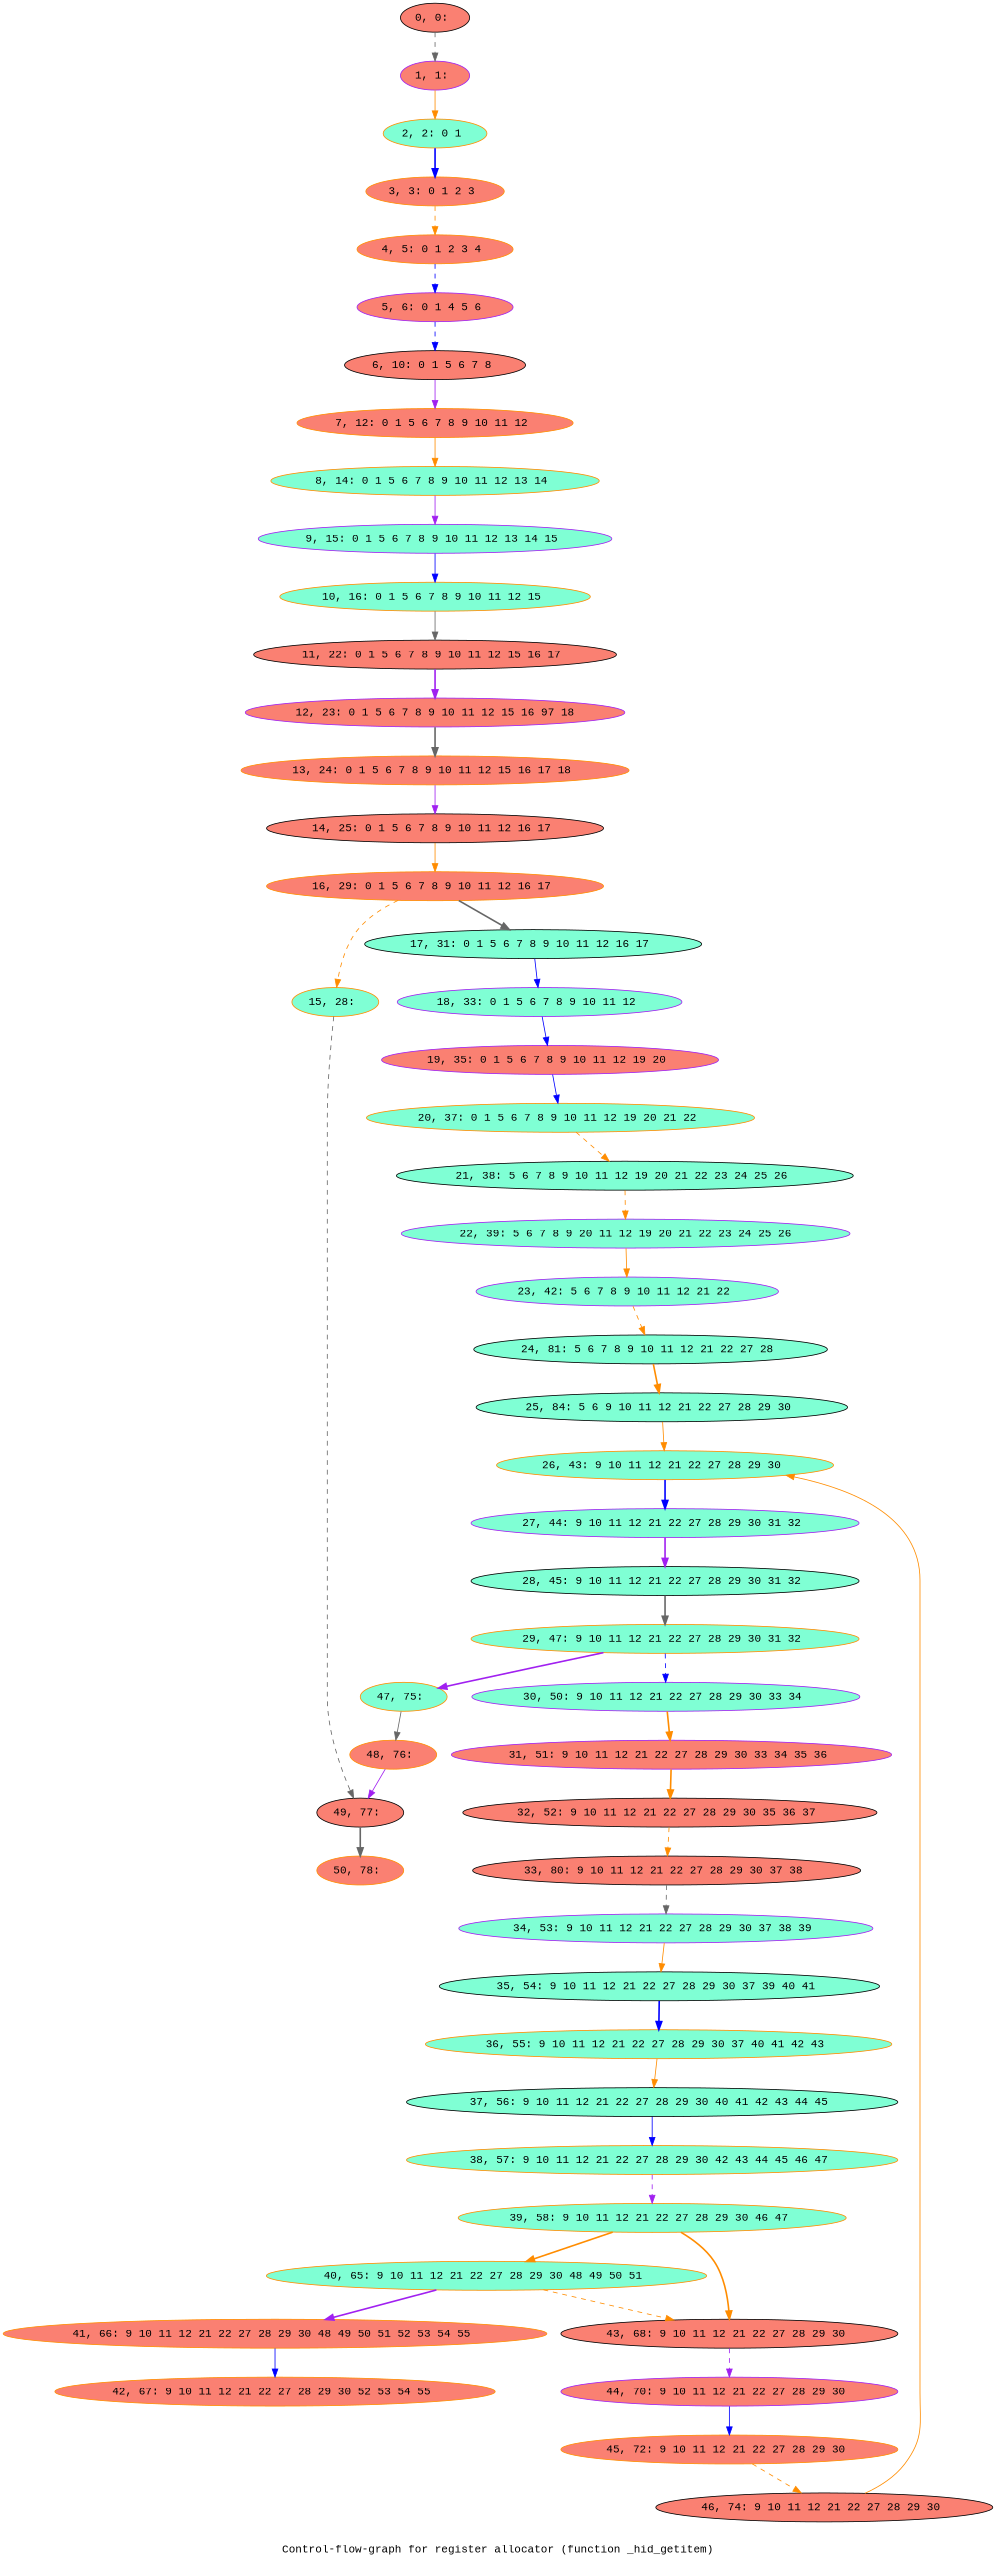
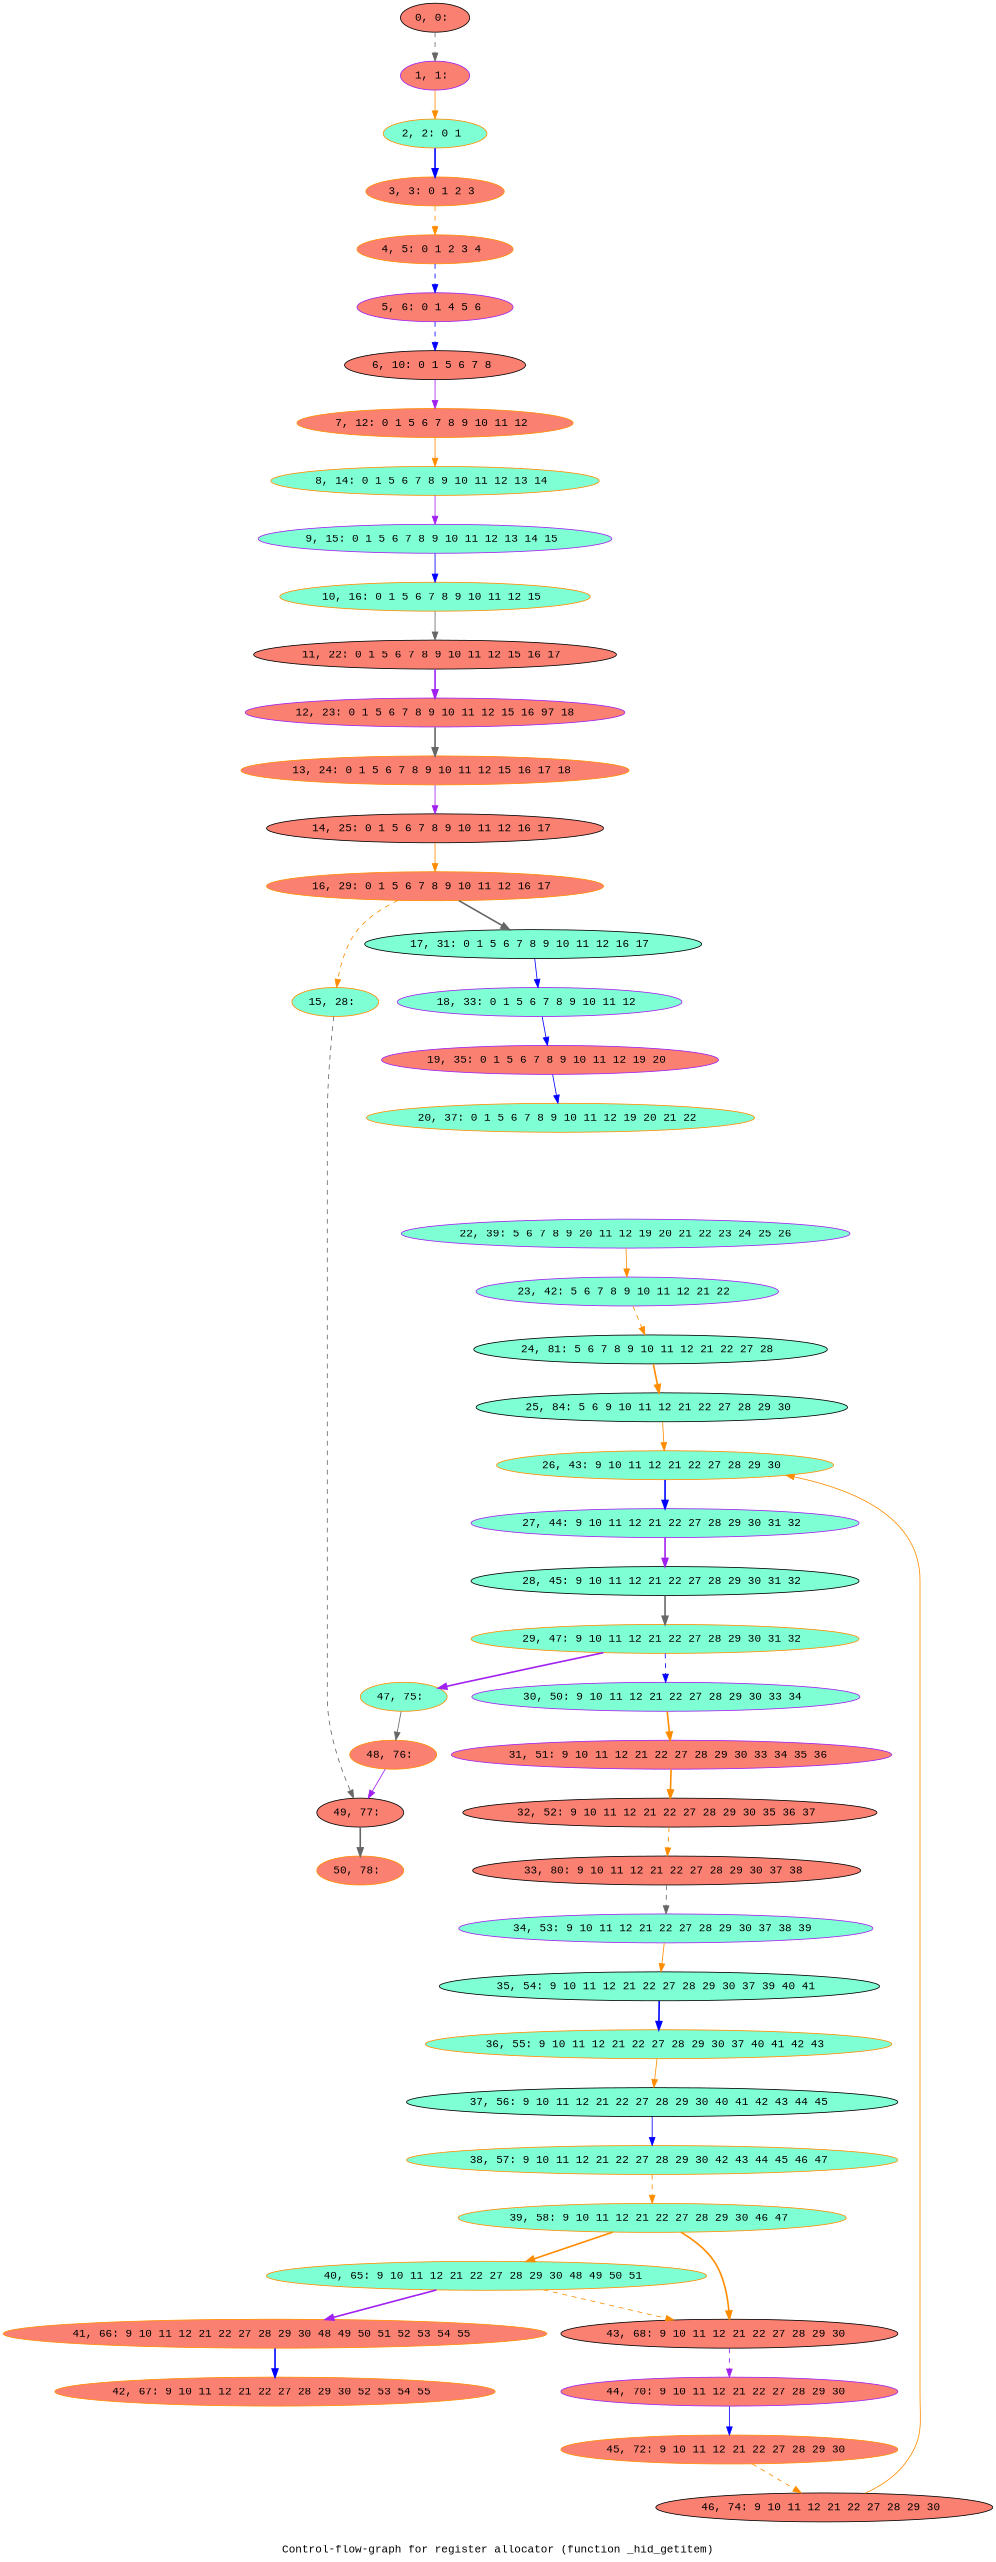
(625, 1176) -> none
(652, 2185) -> (652, 2185)
(275, 2359) -> (275, 2359)
